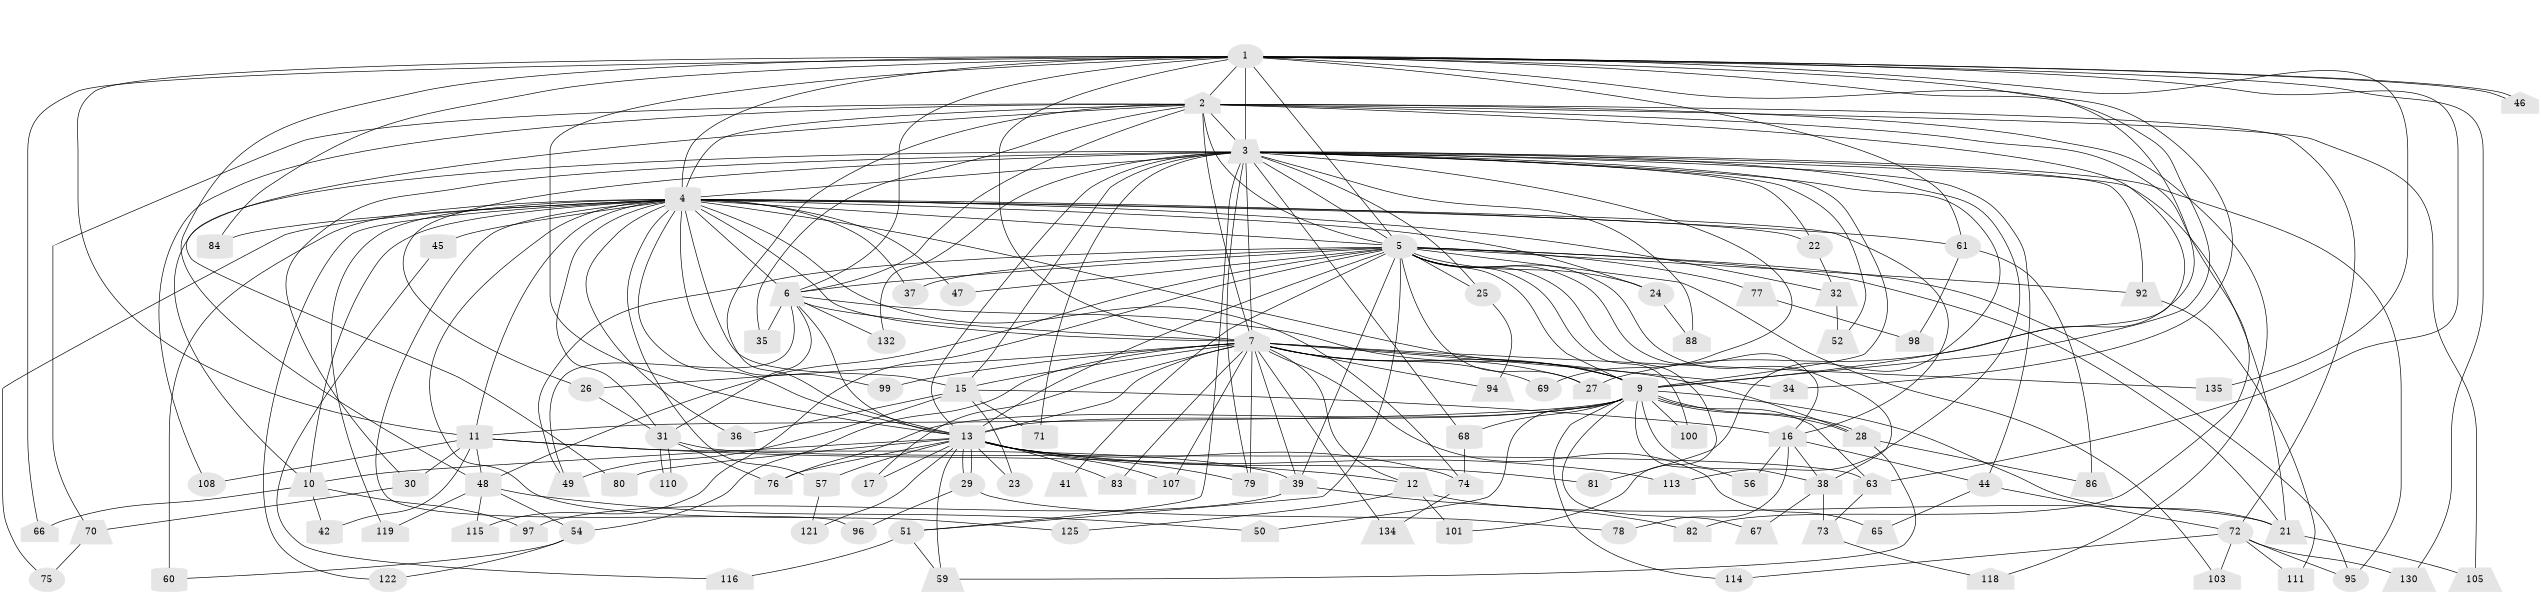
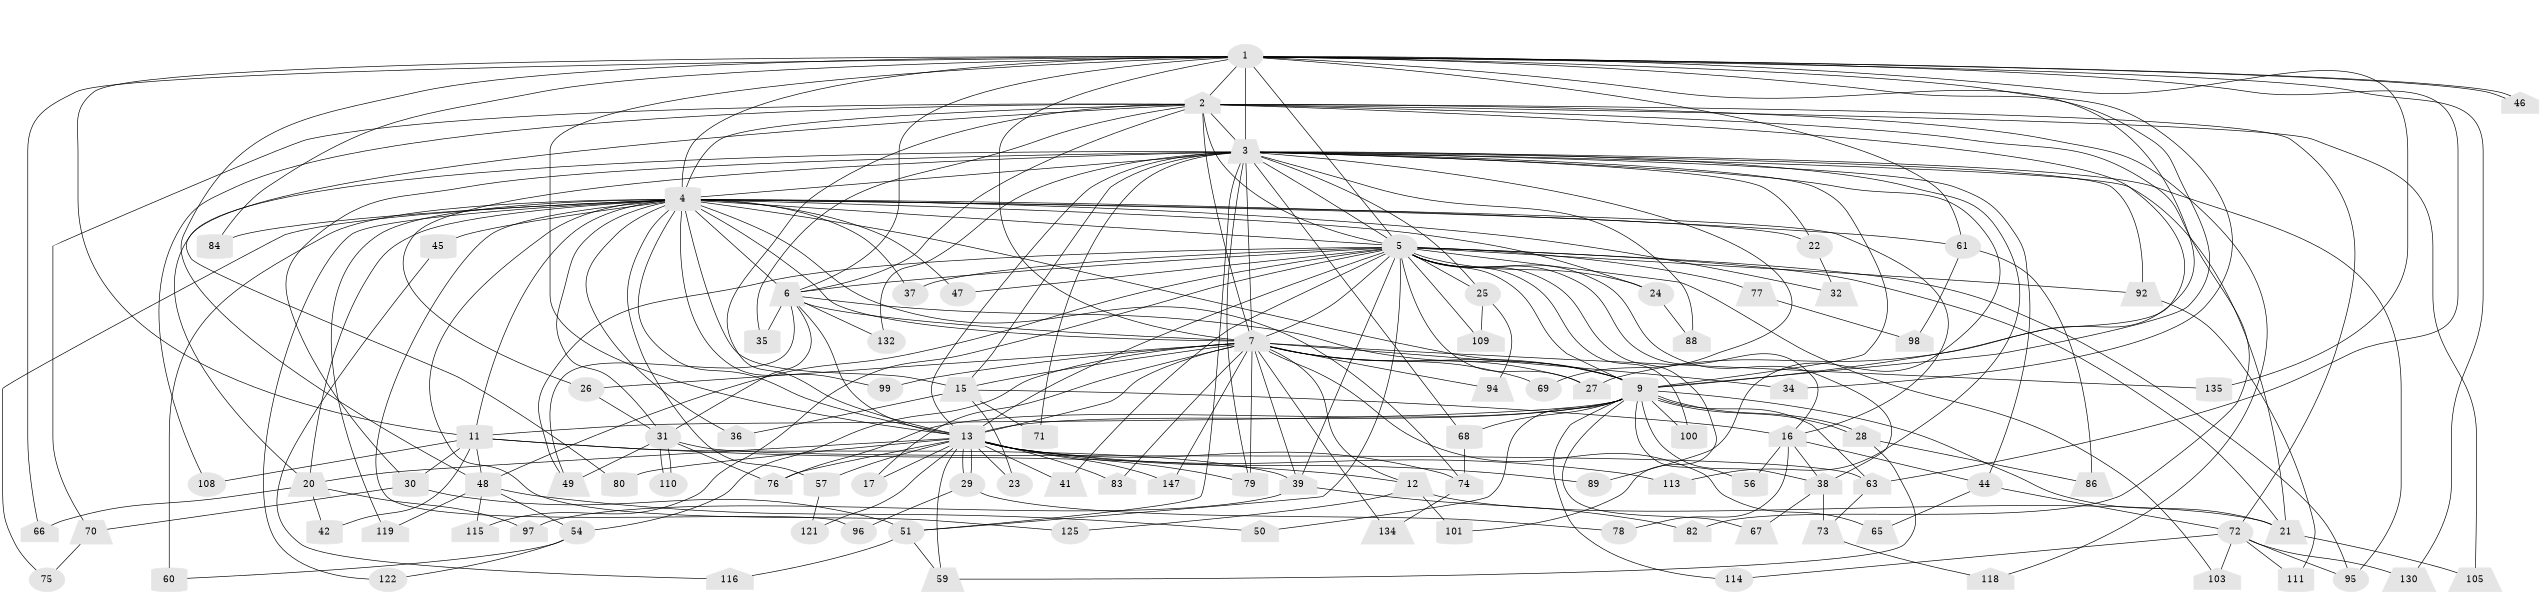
none -> (1481, 342)
(1838, 342) -> none
(1563, 365) -> (1333, 304)
(782, 444) -> (613, 462)
none -> (1020, 462)
(309, 485) -> (309, 485)
(1171, 485) -> (1171, 485)
(1594, 485) -> (1594, 485)
none -> (662, 502)
